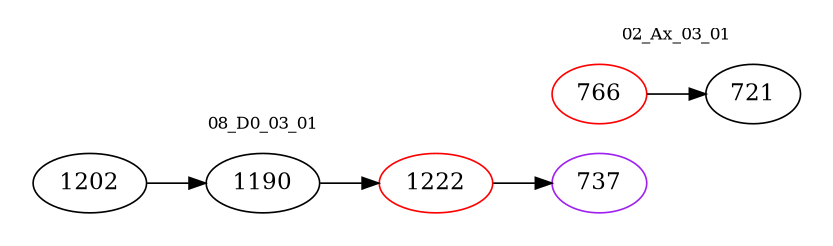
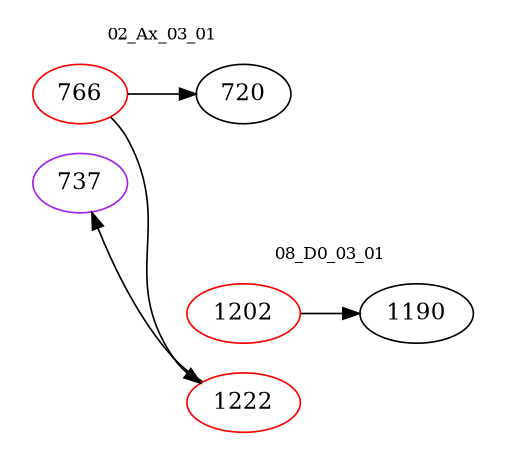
(753, 94) -> (244, 94)
(90, 183) -> (244, 314)
(341, 183) -> (147, 246)
